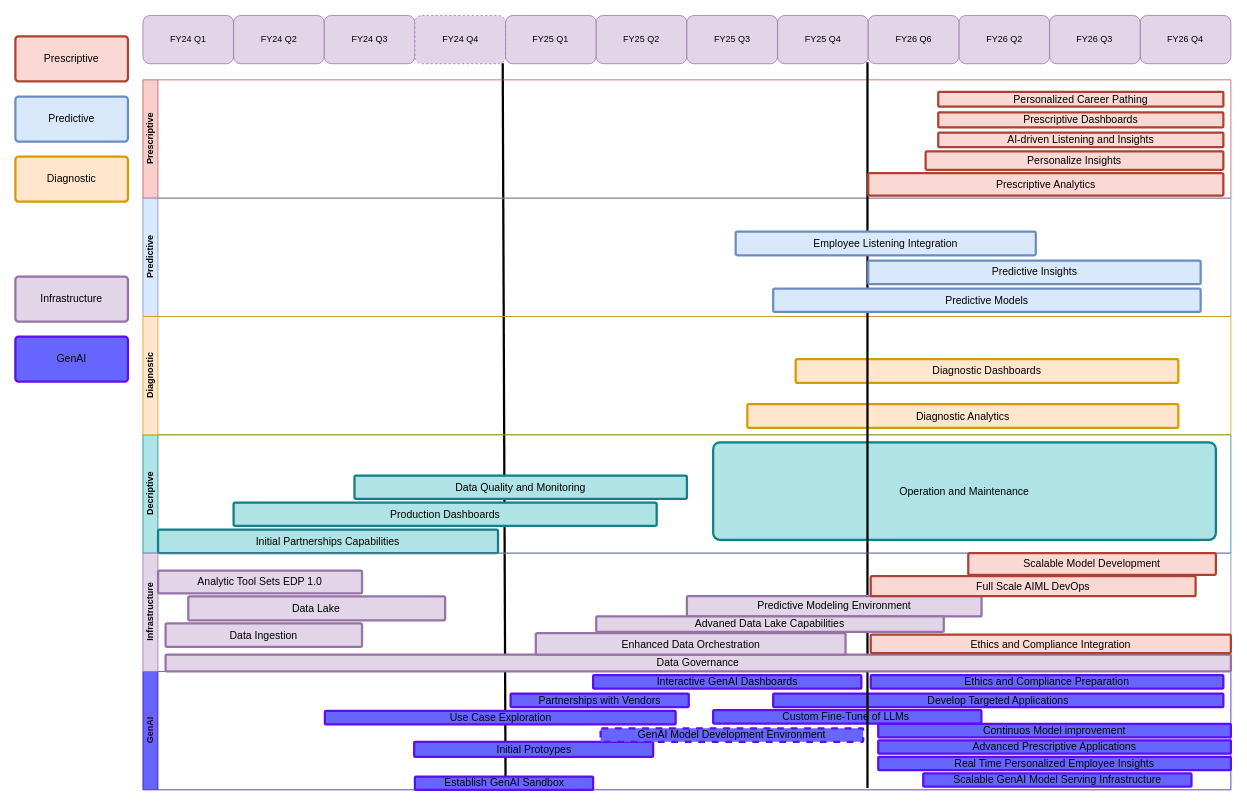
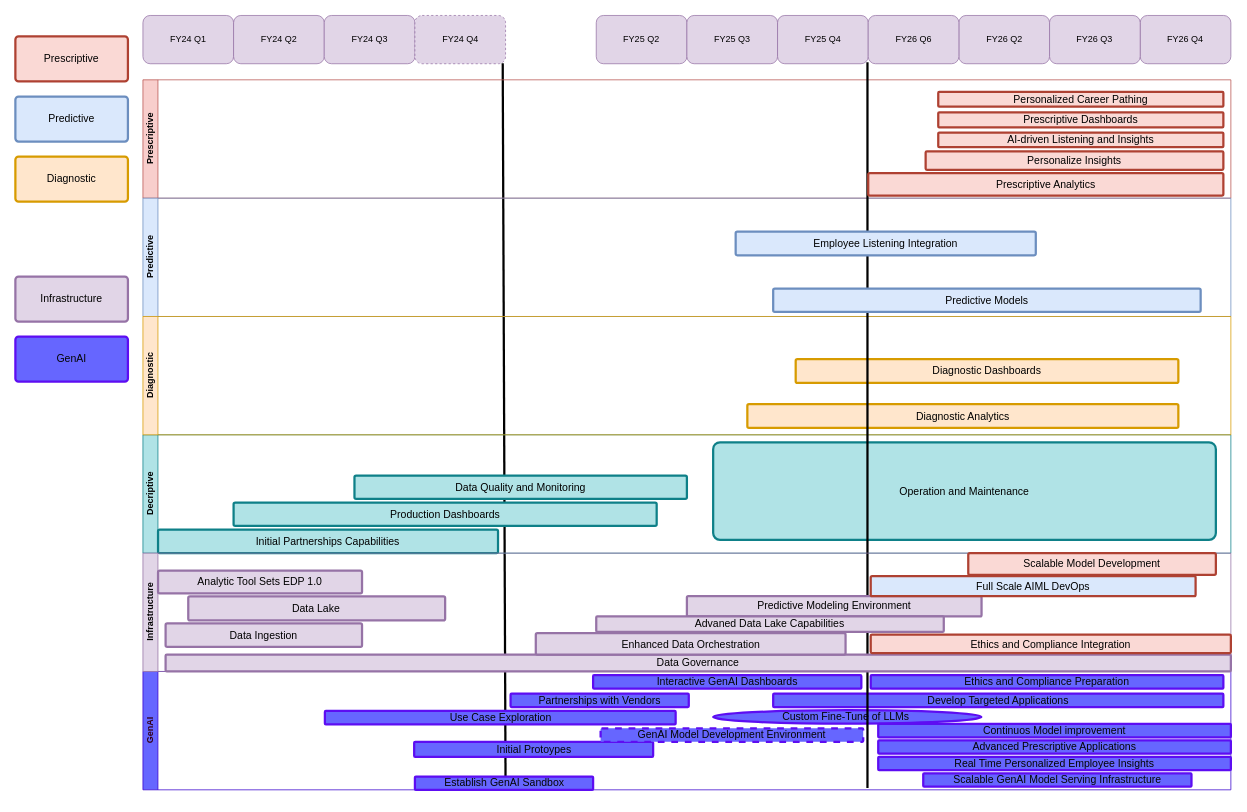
(551, 39) -> none
(1034, 272) -> none
(1033, 586) -> (1033, 586)
(847, 717) -> (847, 717)
